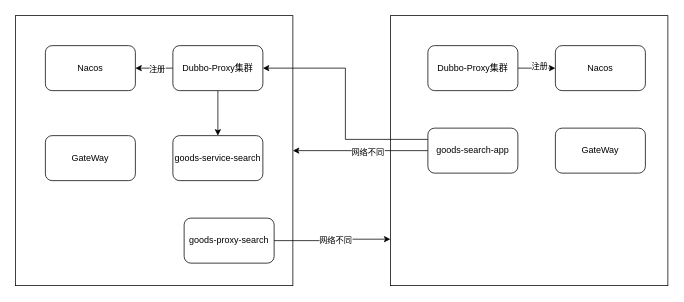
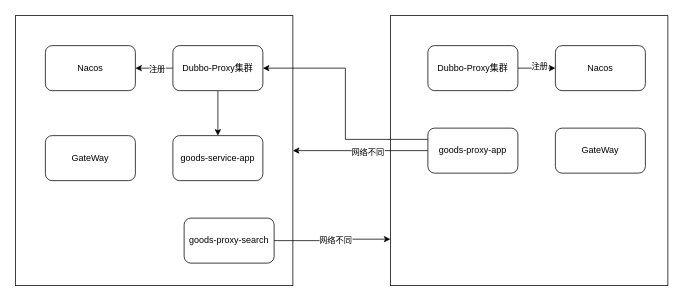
(473, 150) -> (473, 150)
(218, 158) -> (218, 158)
